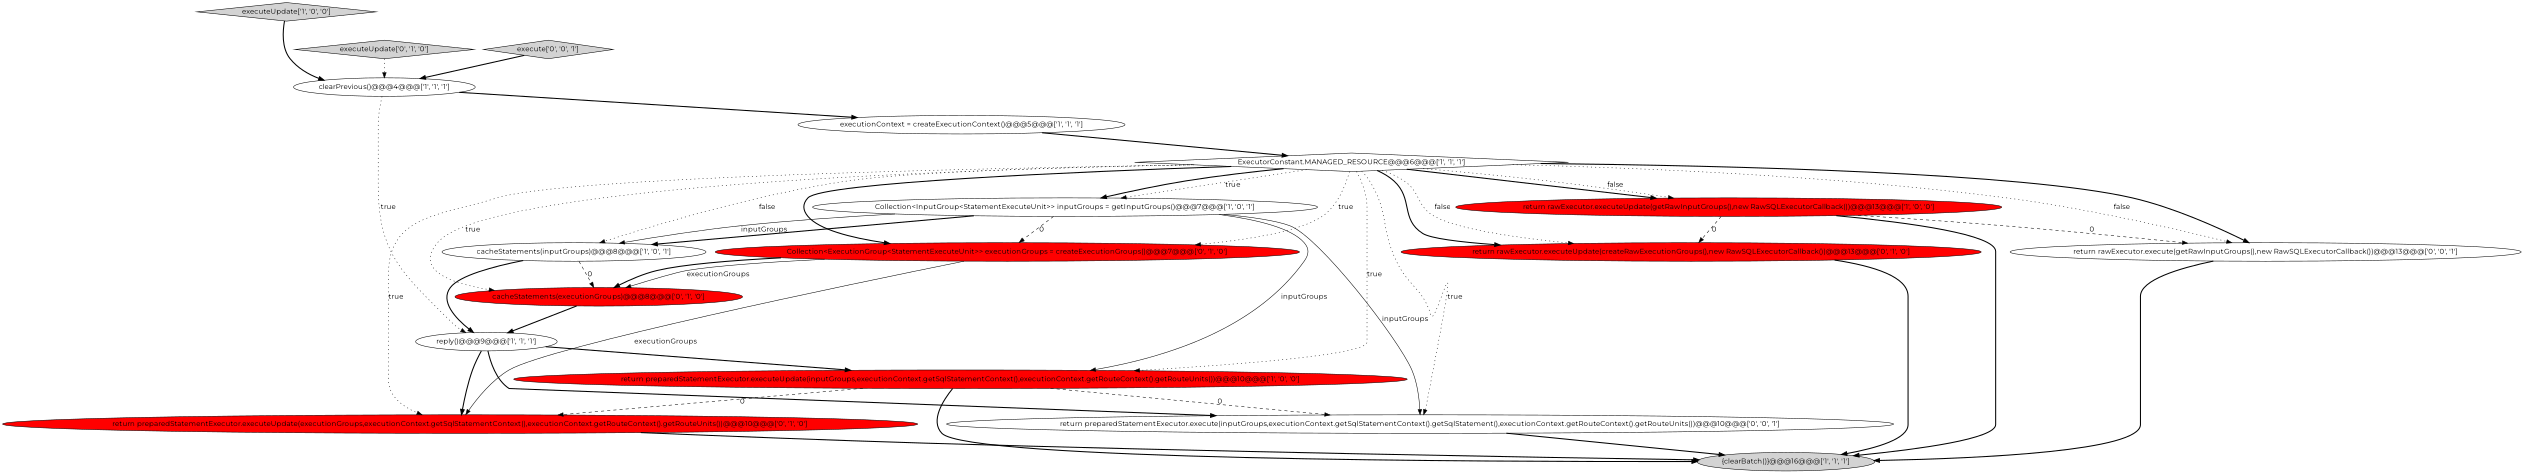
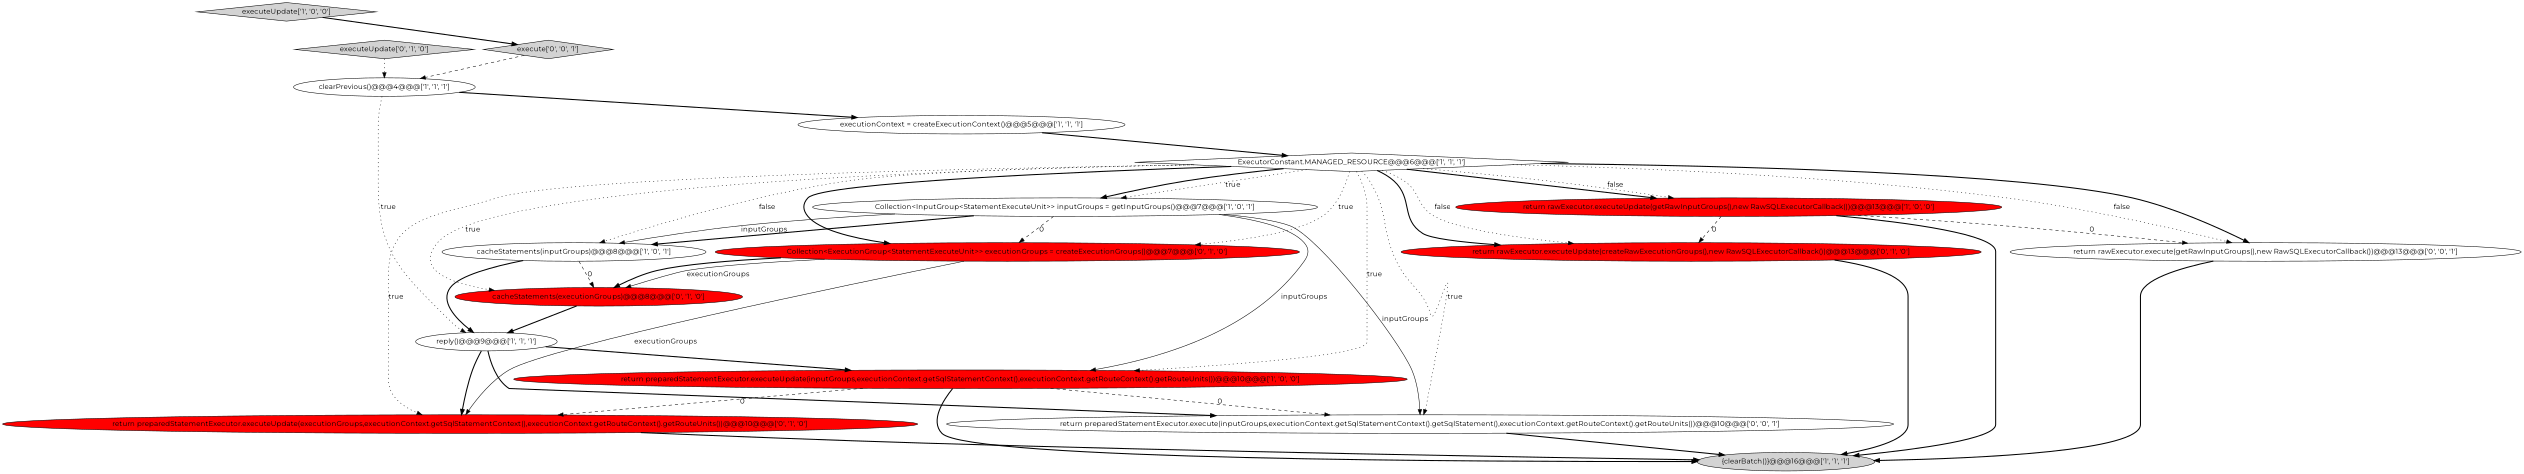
(289, 57) -> (417, 31)
(475, 66) -> (475, 66)
